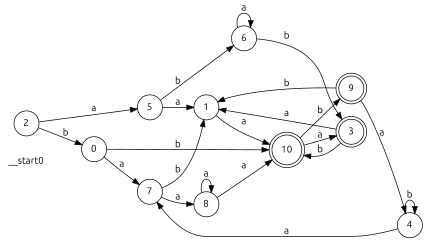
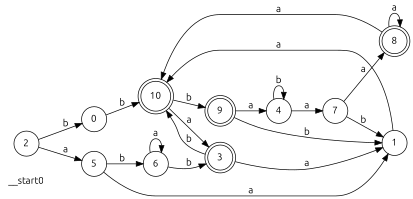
(119, 169) -> none
(206, 204) -> (395, 41)
